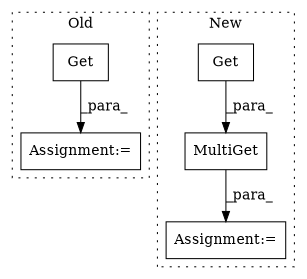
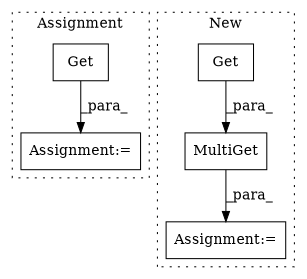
(81, 24) -> (81, 24)
